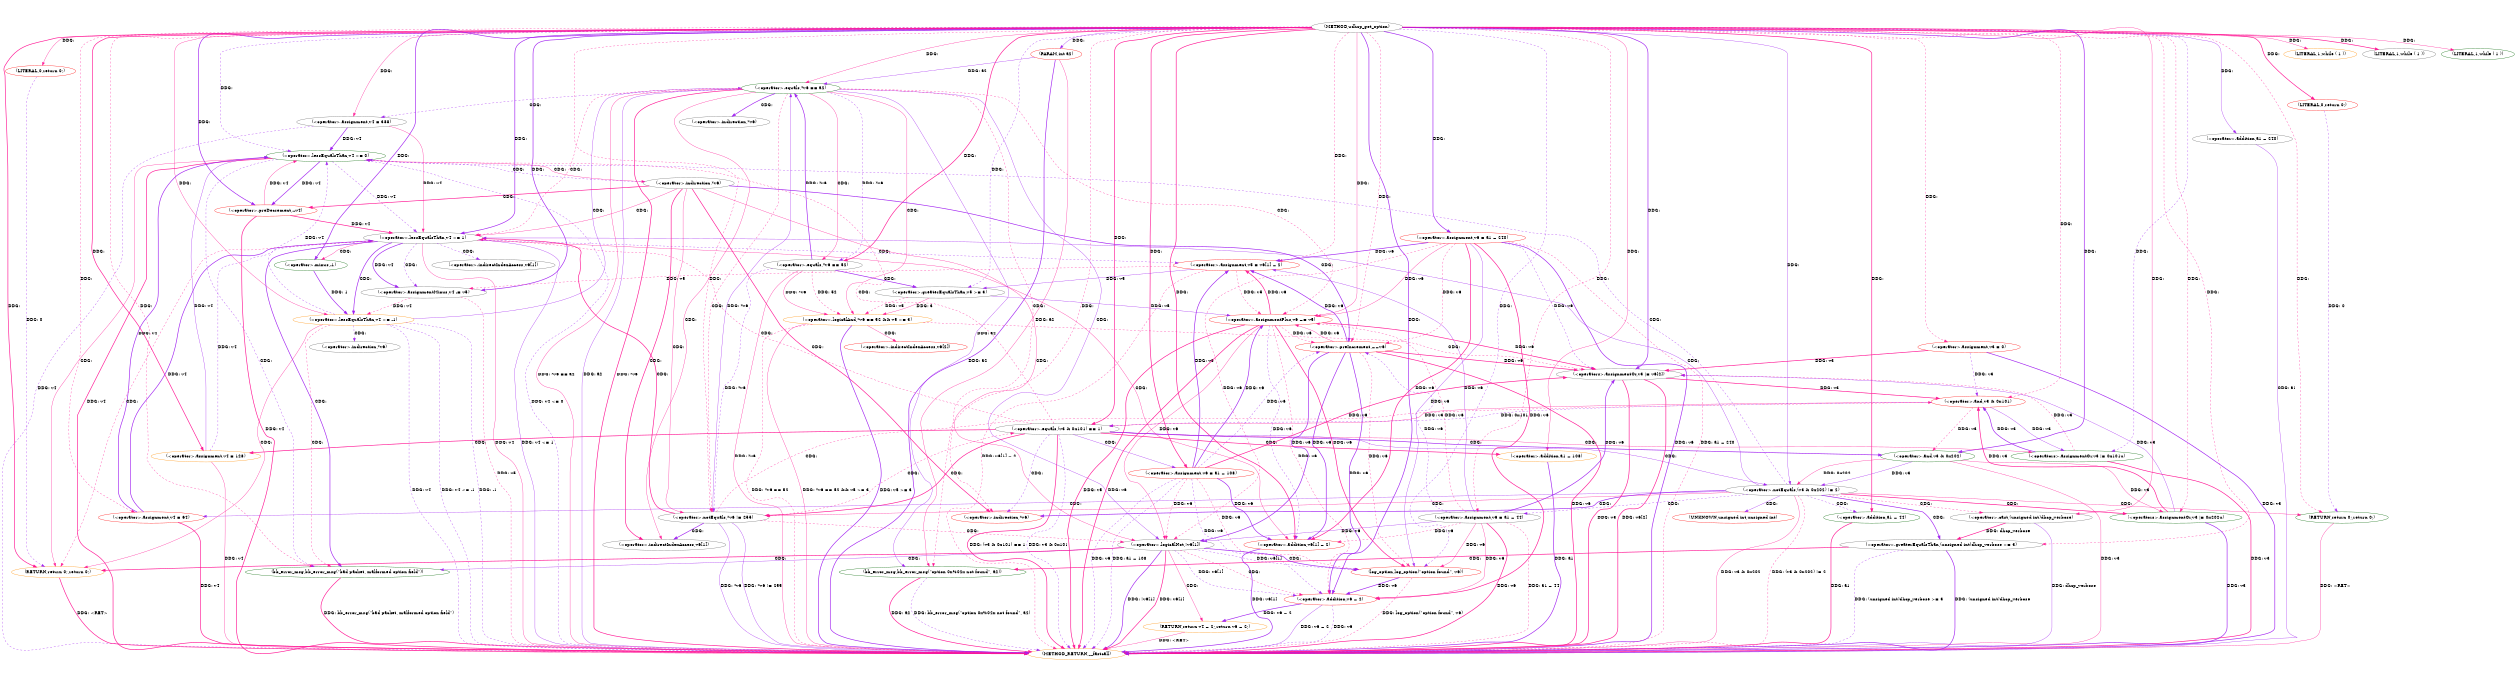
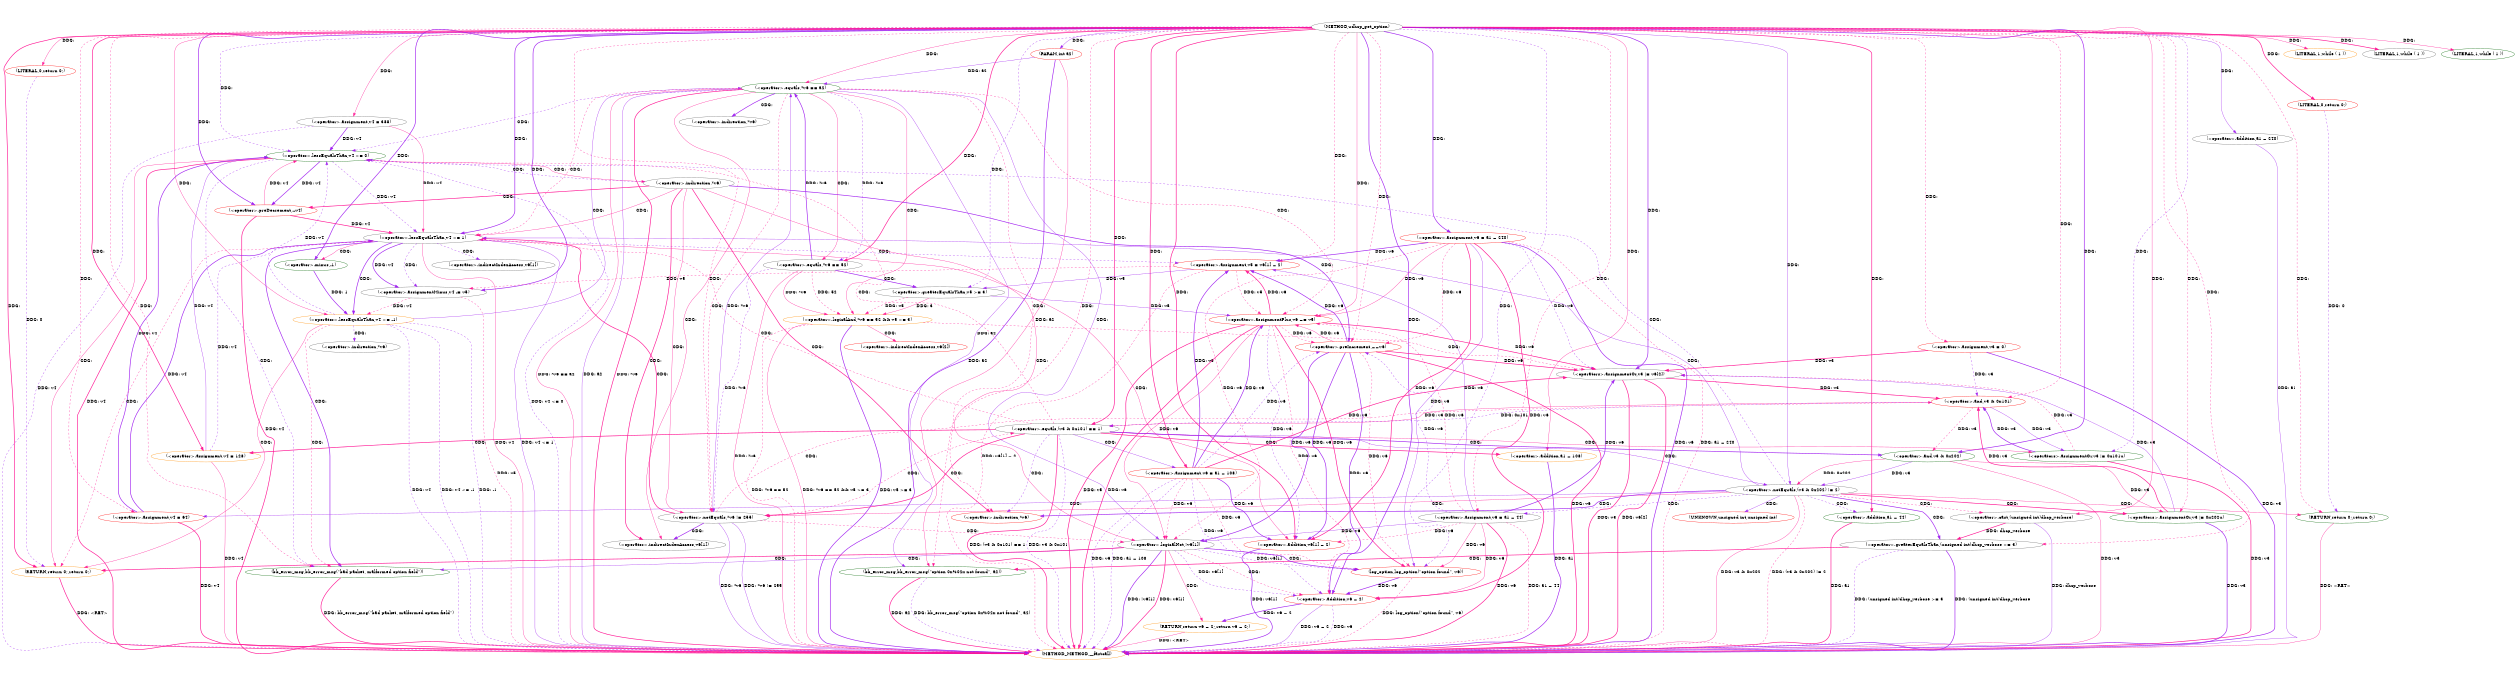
(563, 97) -> (548, 109)
(1205, 627) -> (1205, 627)
(1077, 654) -> (1077, 654)
